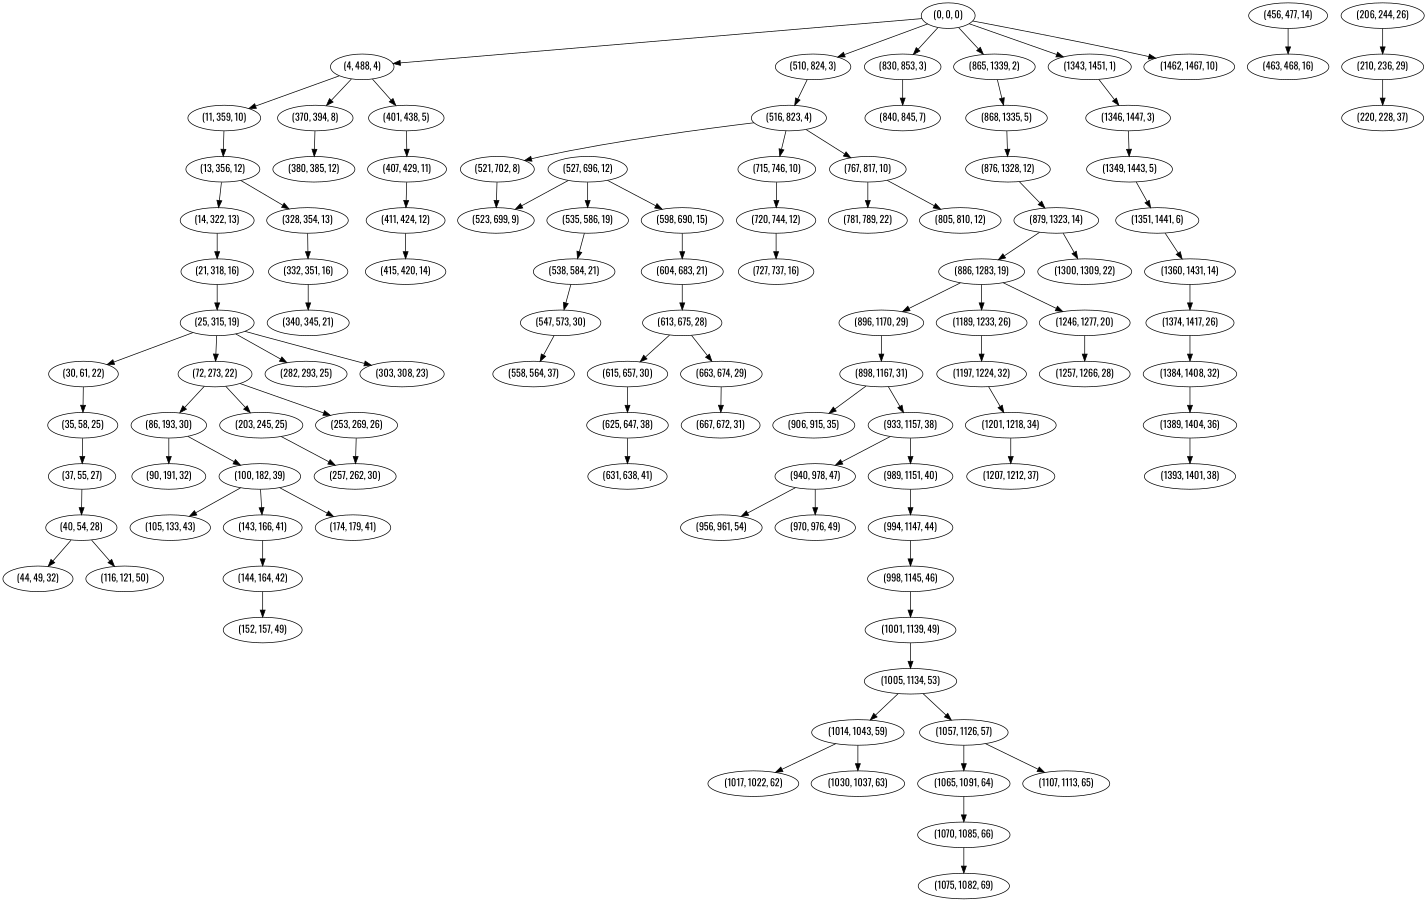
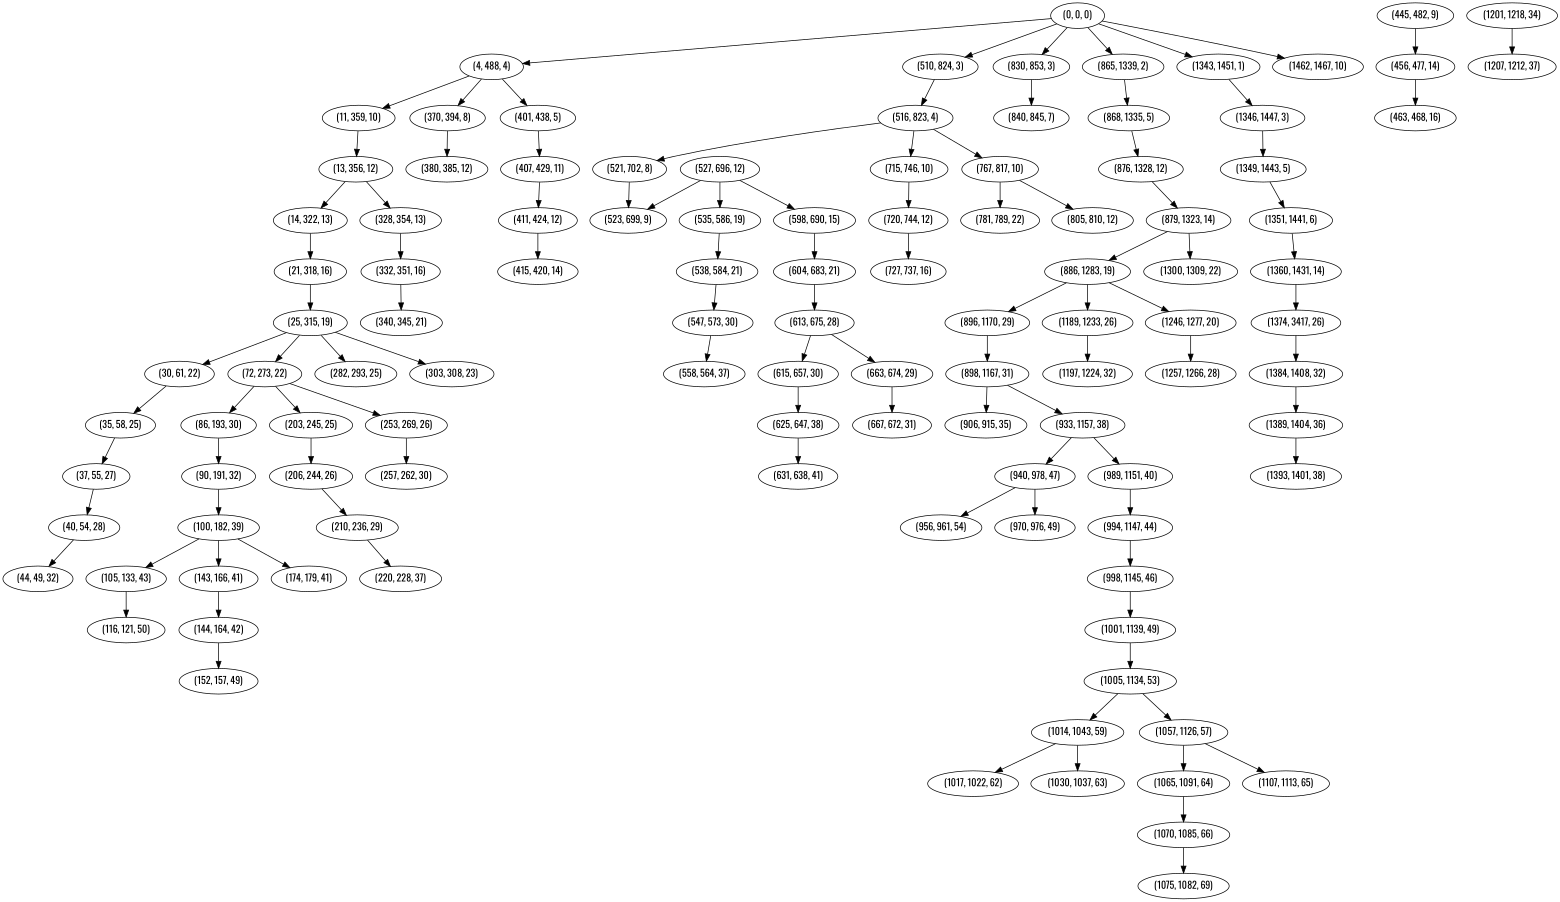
none -> (1415, 16)
(1190, 323) -> (1296, 323)
(994, 397) -> none
(211, 449) -> (219, 499)
(305, 449) -> (311, 447)
(101, 551) -> (126, 601)
